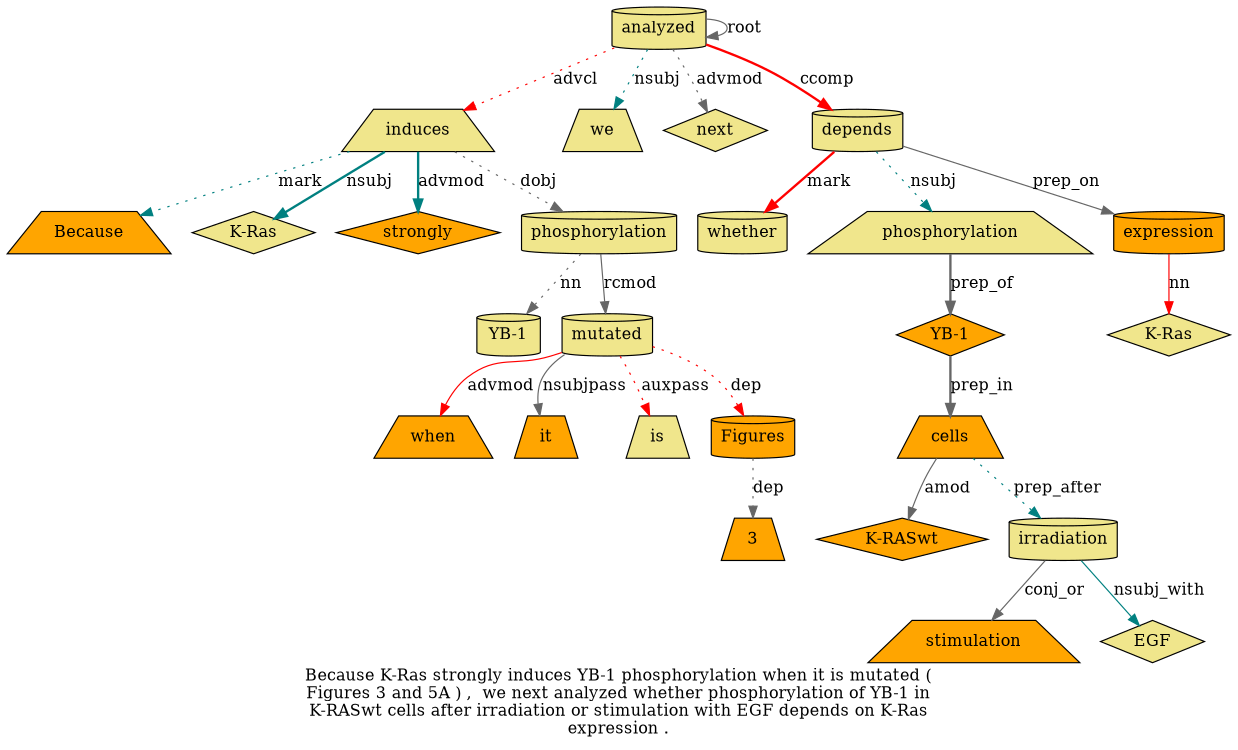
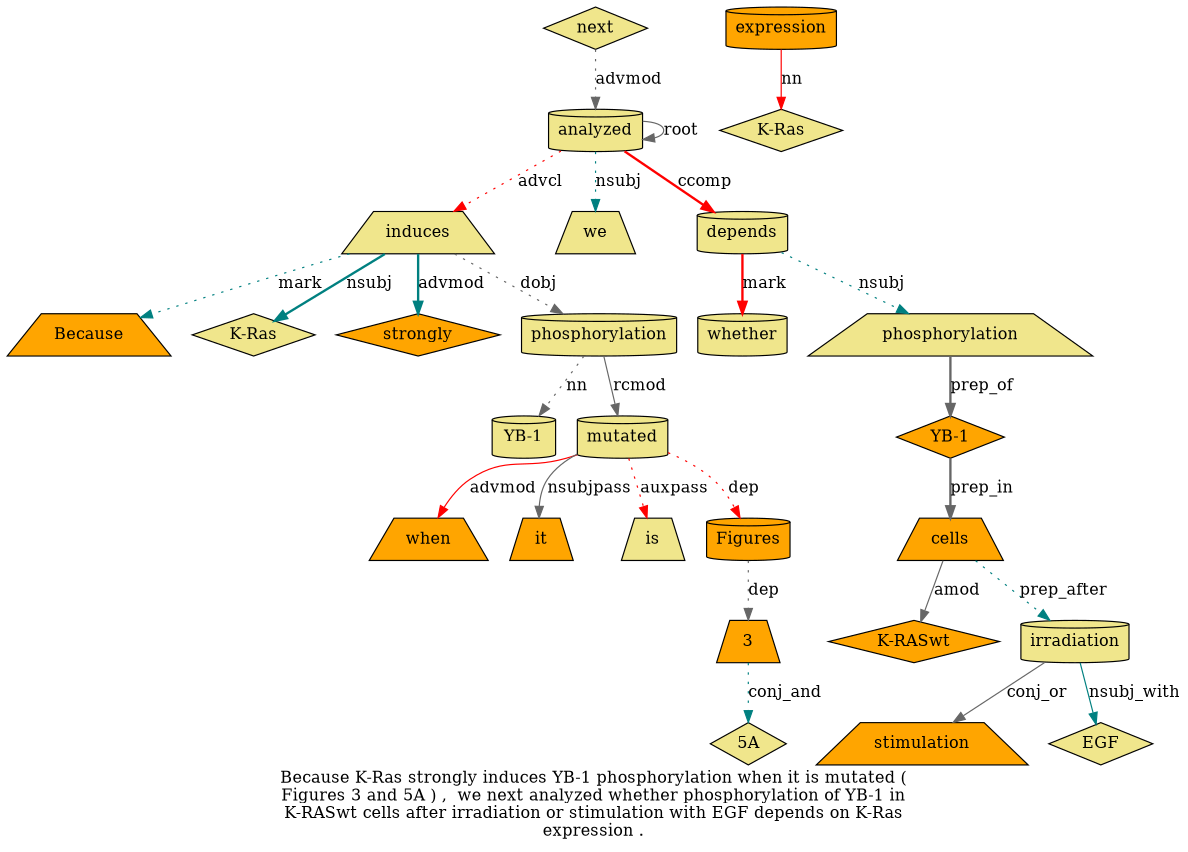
(688, 75) -> (596, 73)
(1003, 178) -> none
none -> (748, 744)
